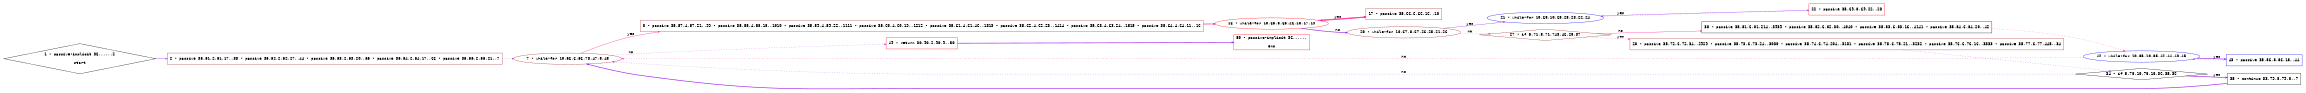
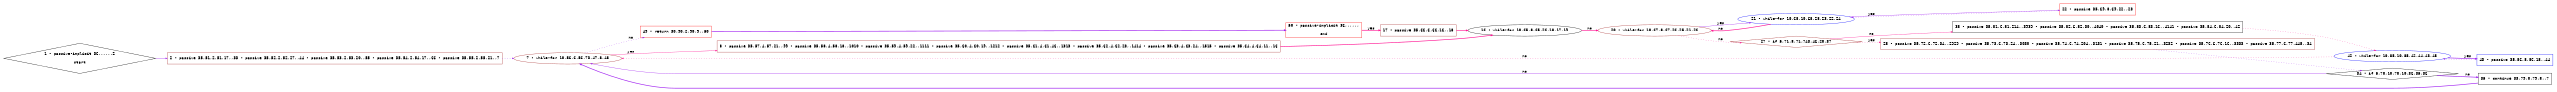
(1341, 19) -> (1370, 30)
(1272, 24) -> (1525, 30)
none -> (1742, 29)
(1323, 31) -> (1589, 30)
(1345, 74) -> (1459, 74)
(2217, 75) -> (2468, 75)
